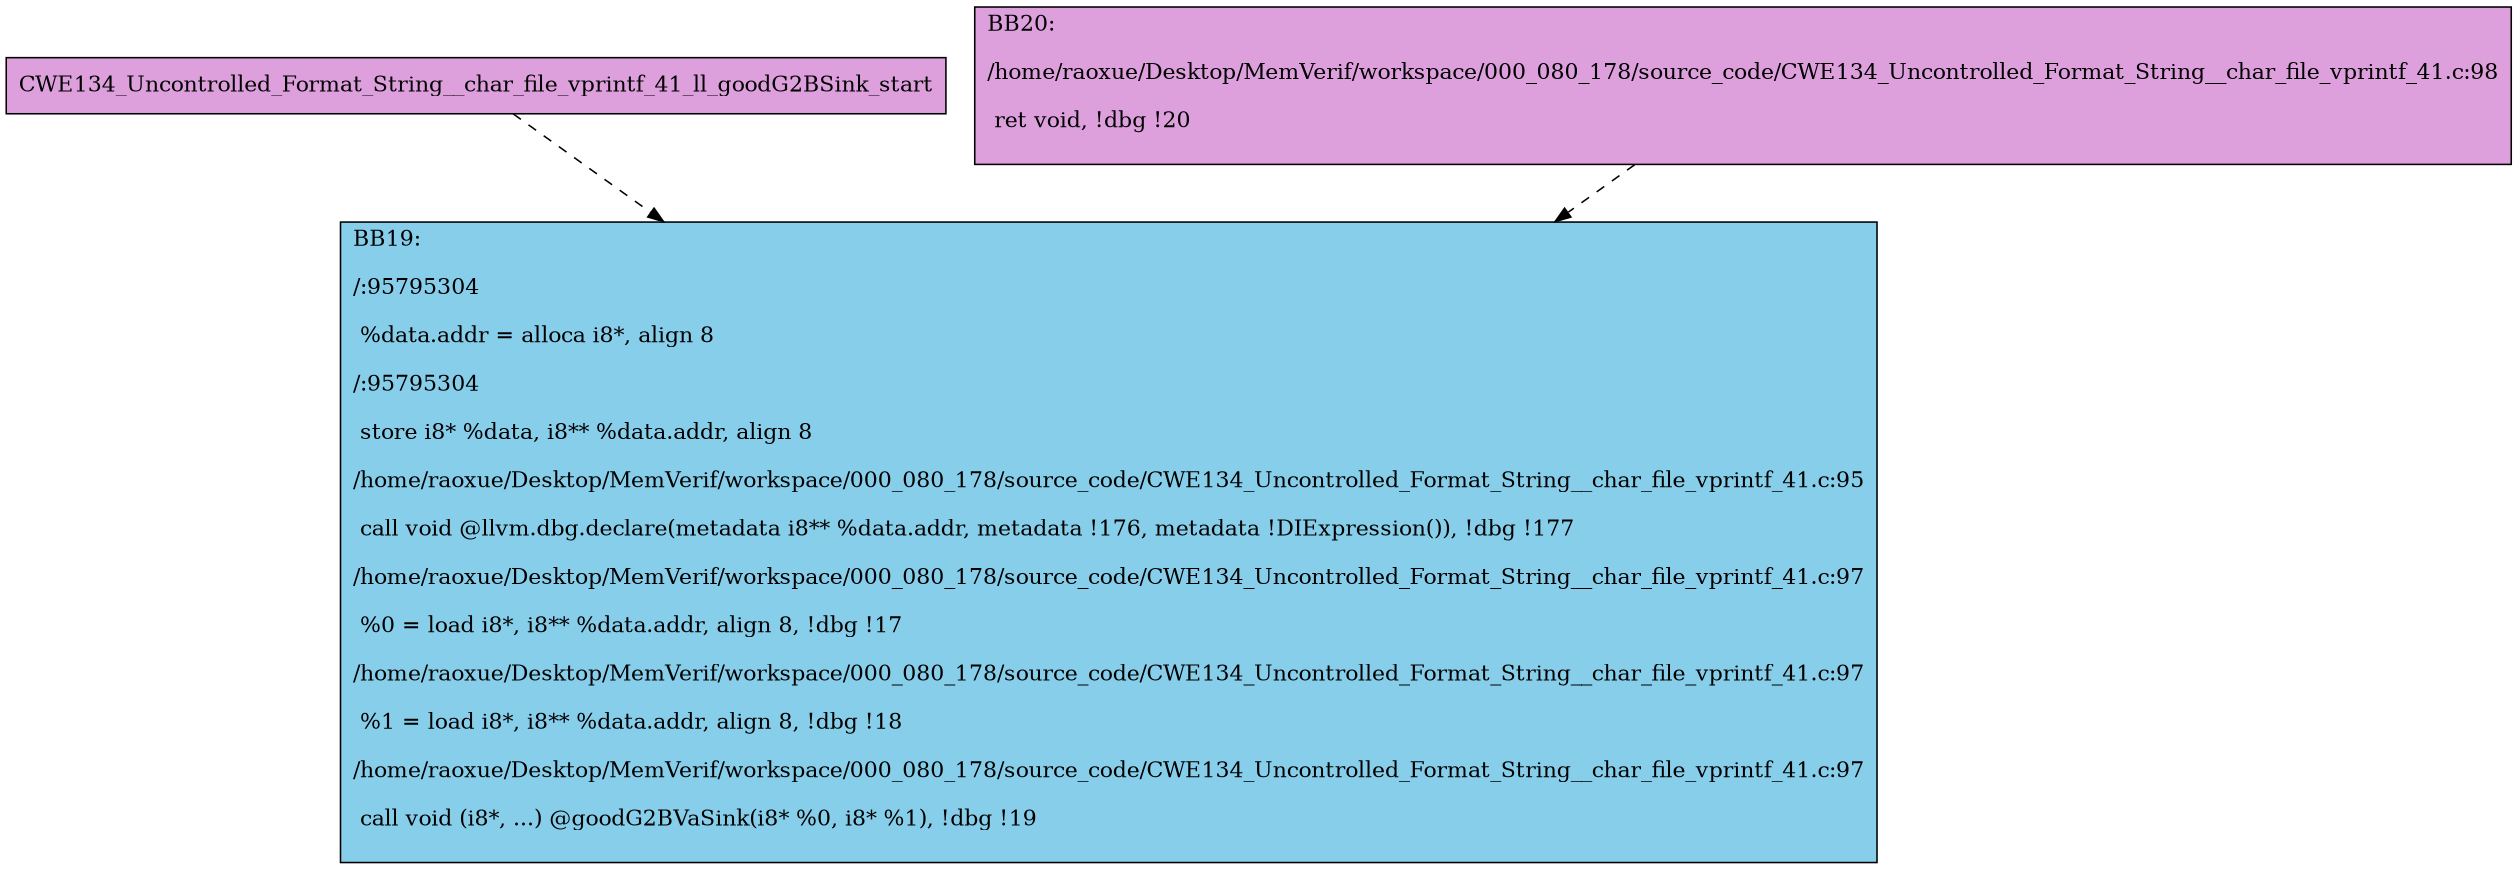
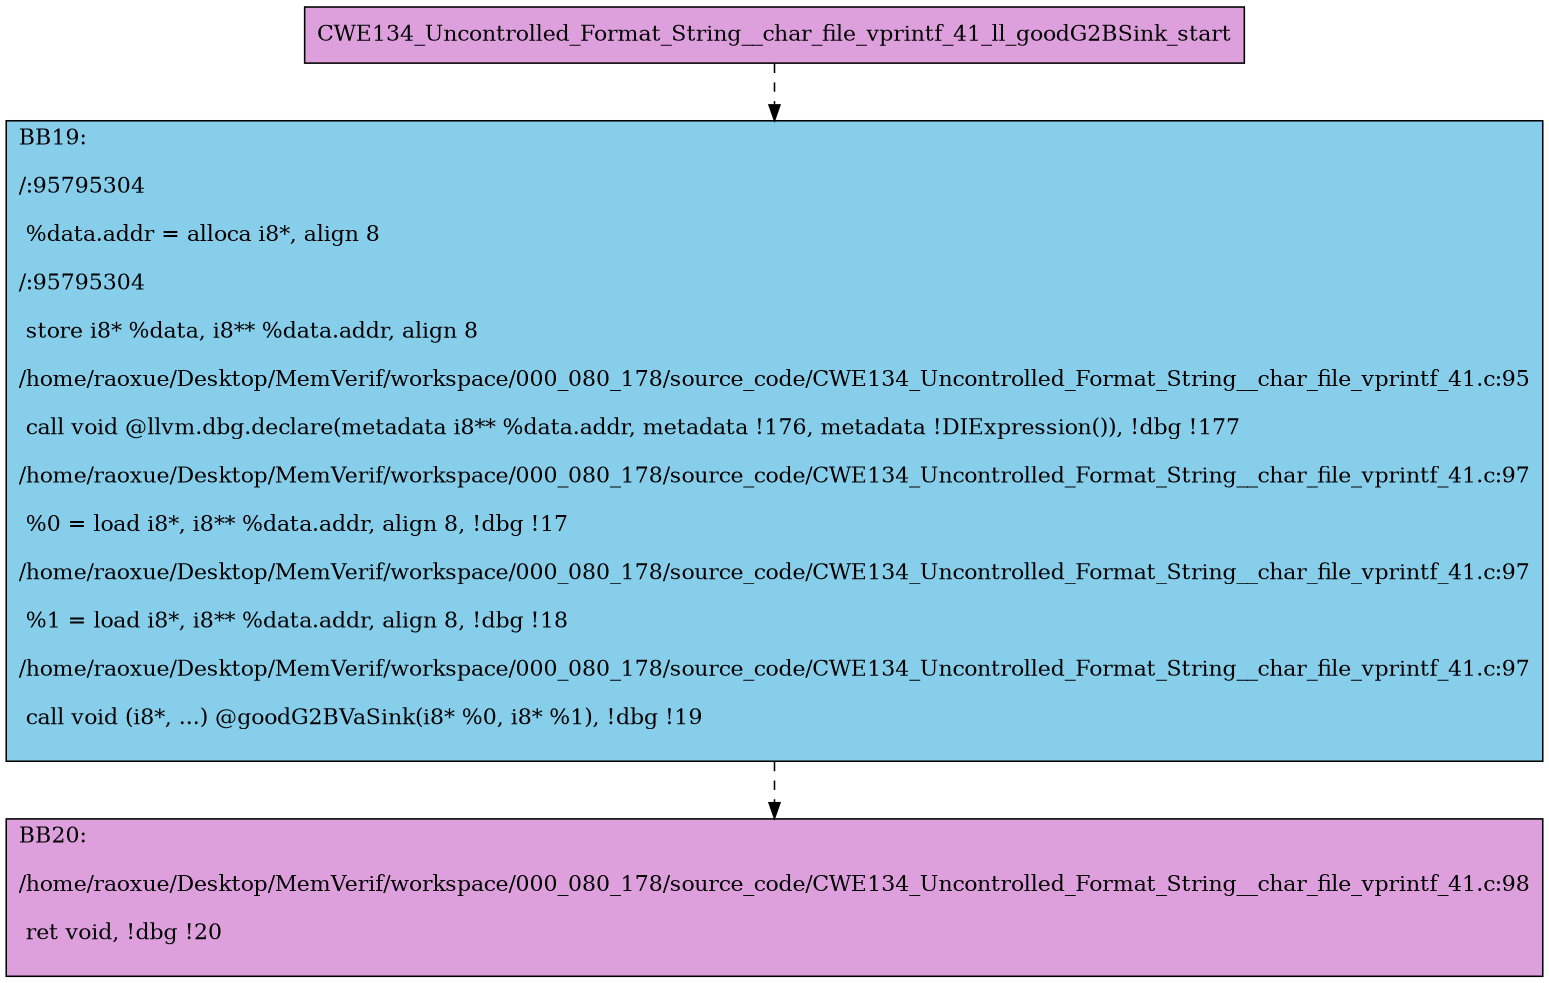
(1602, 188) -> (774, 782)
